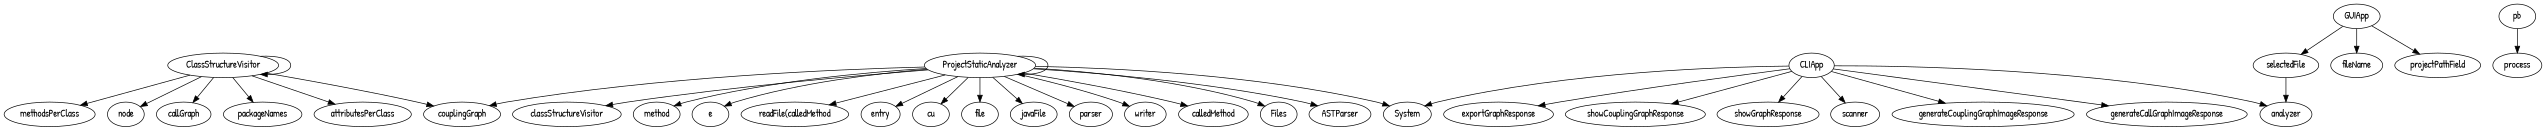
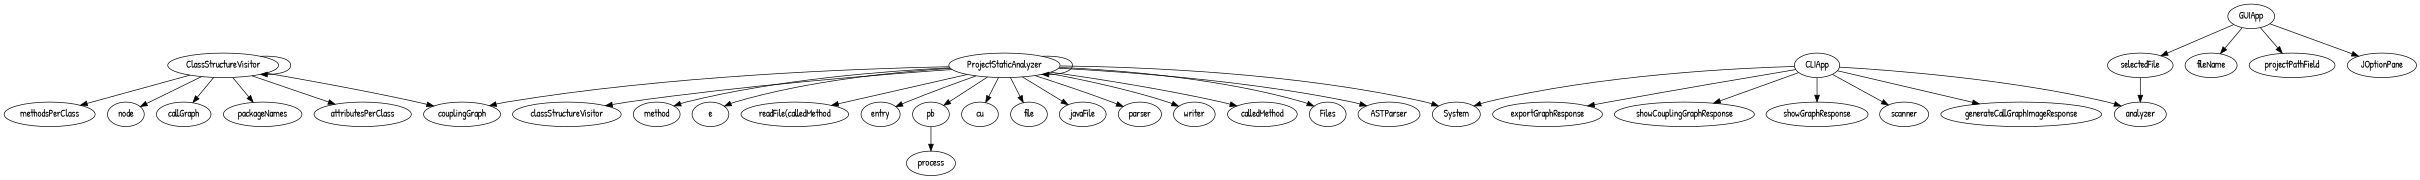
none -> (2382, 65)
none -> (968, 89)
(1983, 114) -> none
